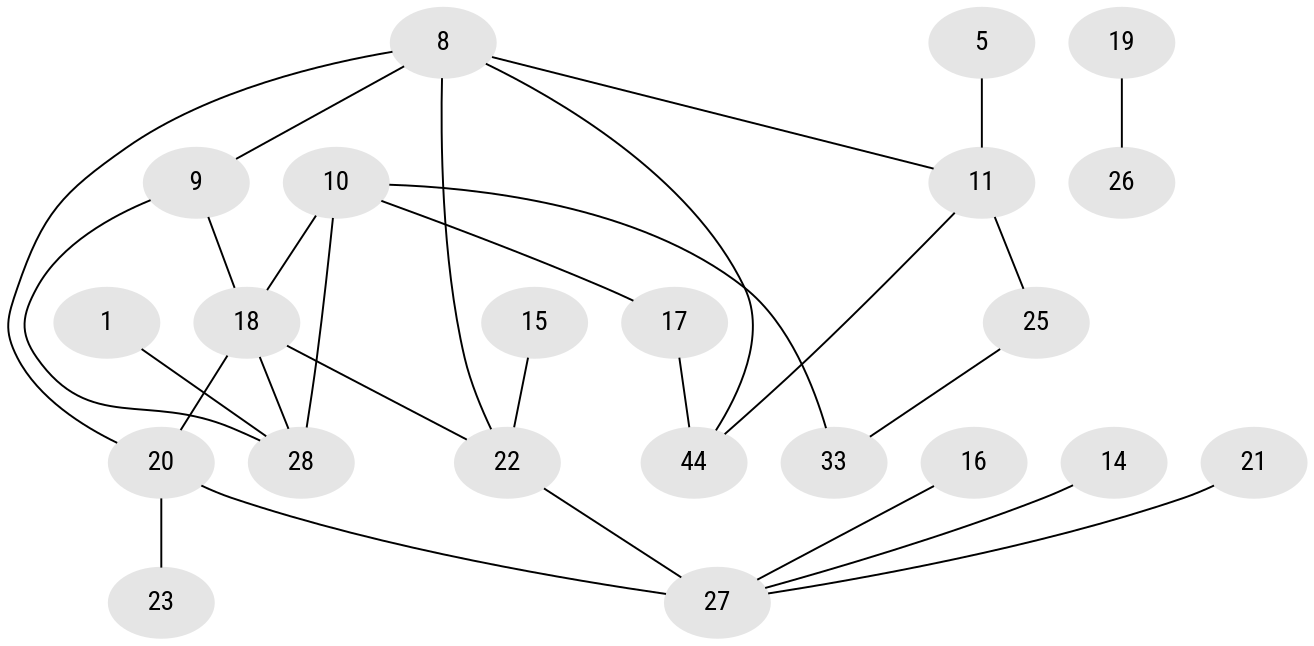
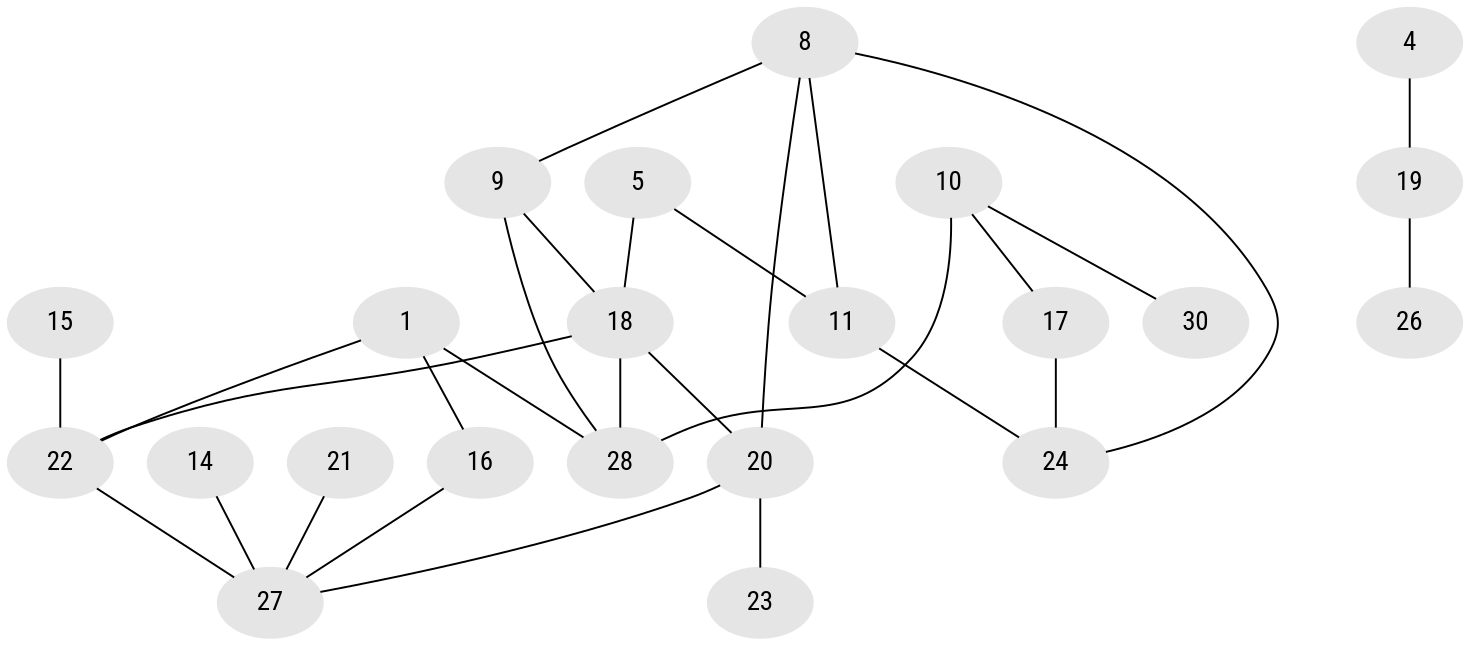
none -> (1410, 43)
(292, 253) -> (629, 252)
(449, 257) -> (237, 386)
(1036, 323) -> none
none -> (443, 393)
(694, 463) -> (1056, 463)
(834, 463) -> (1196, 323)
